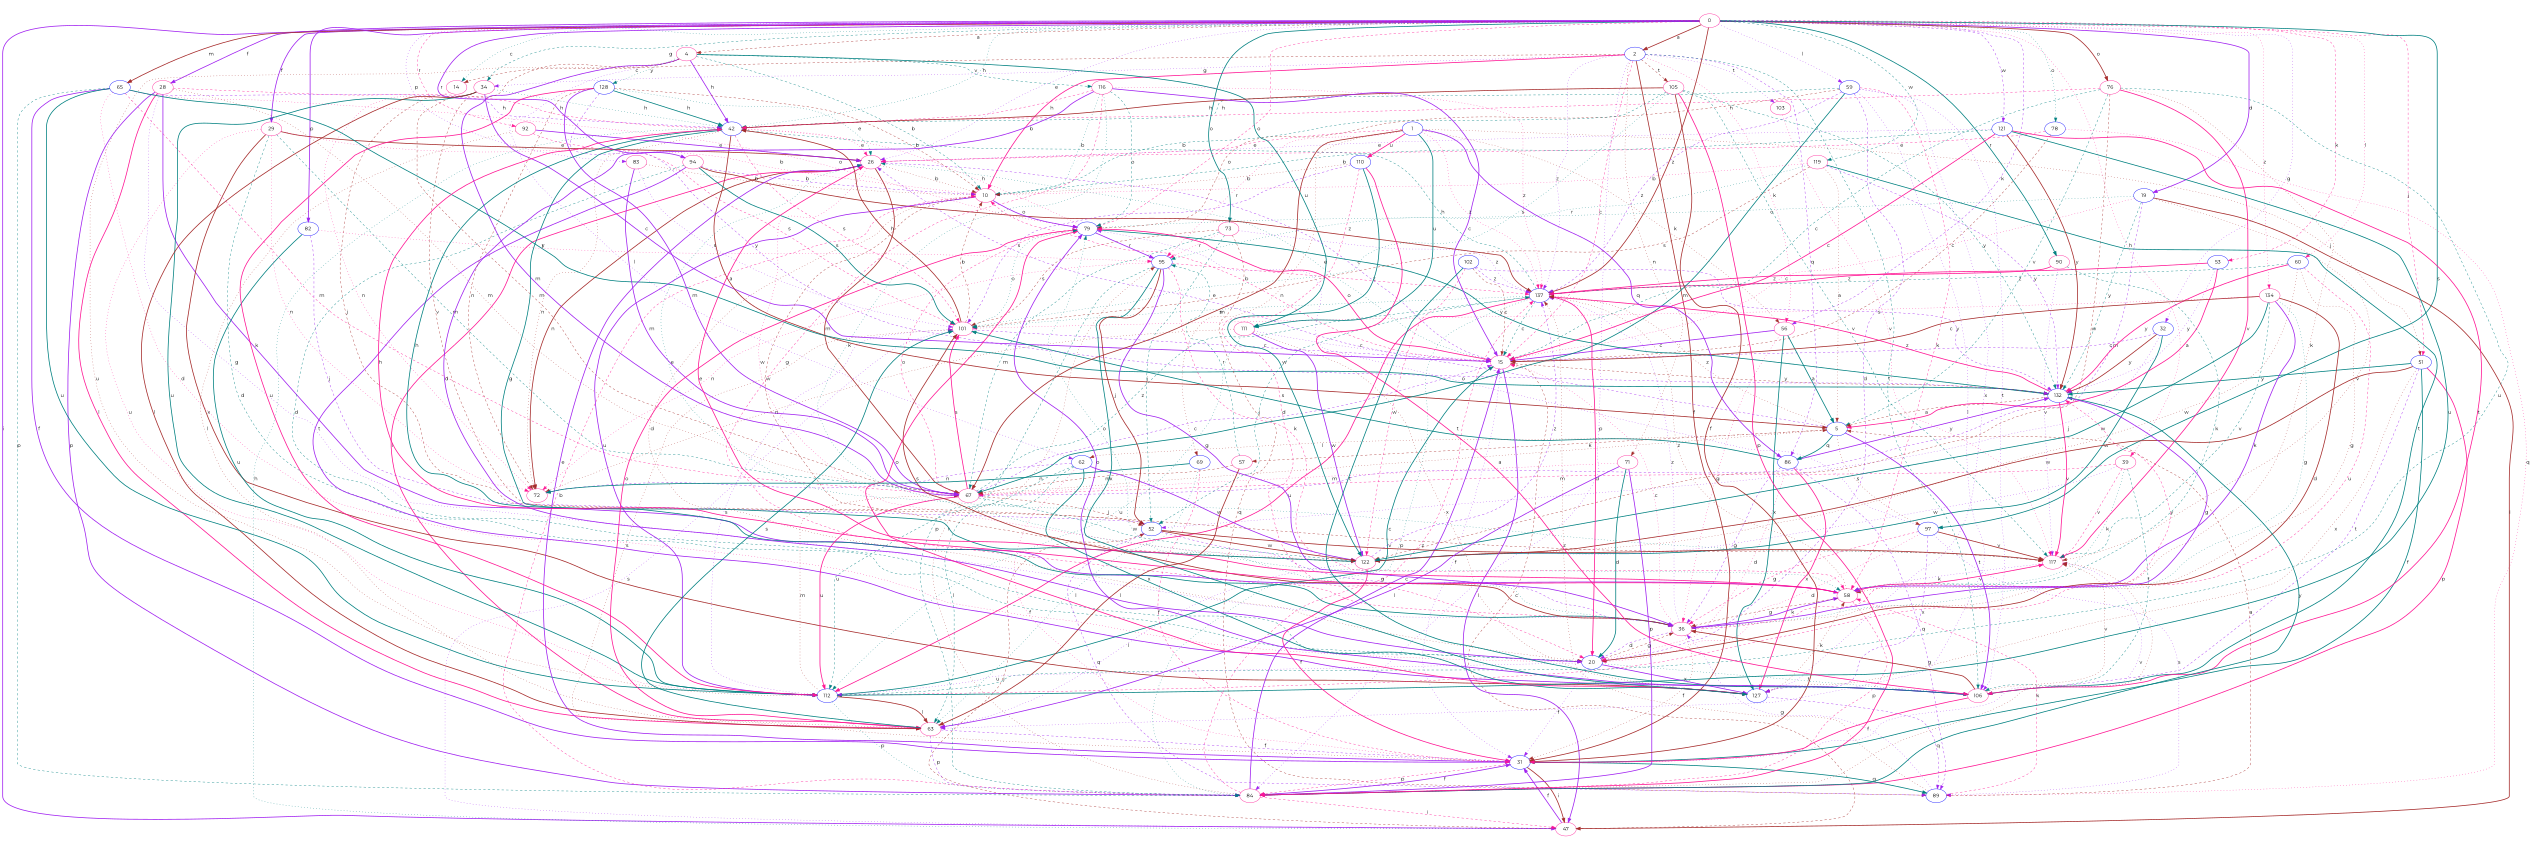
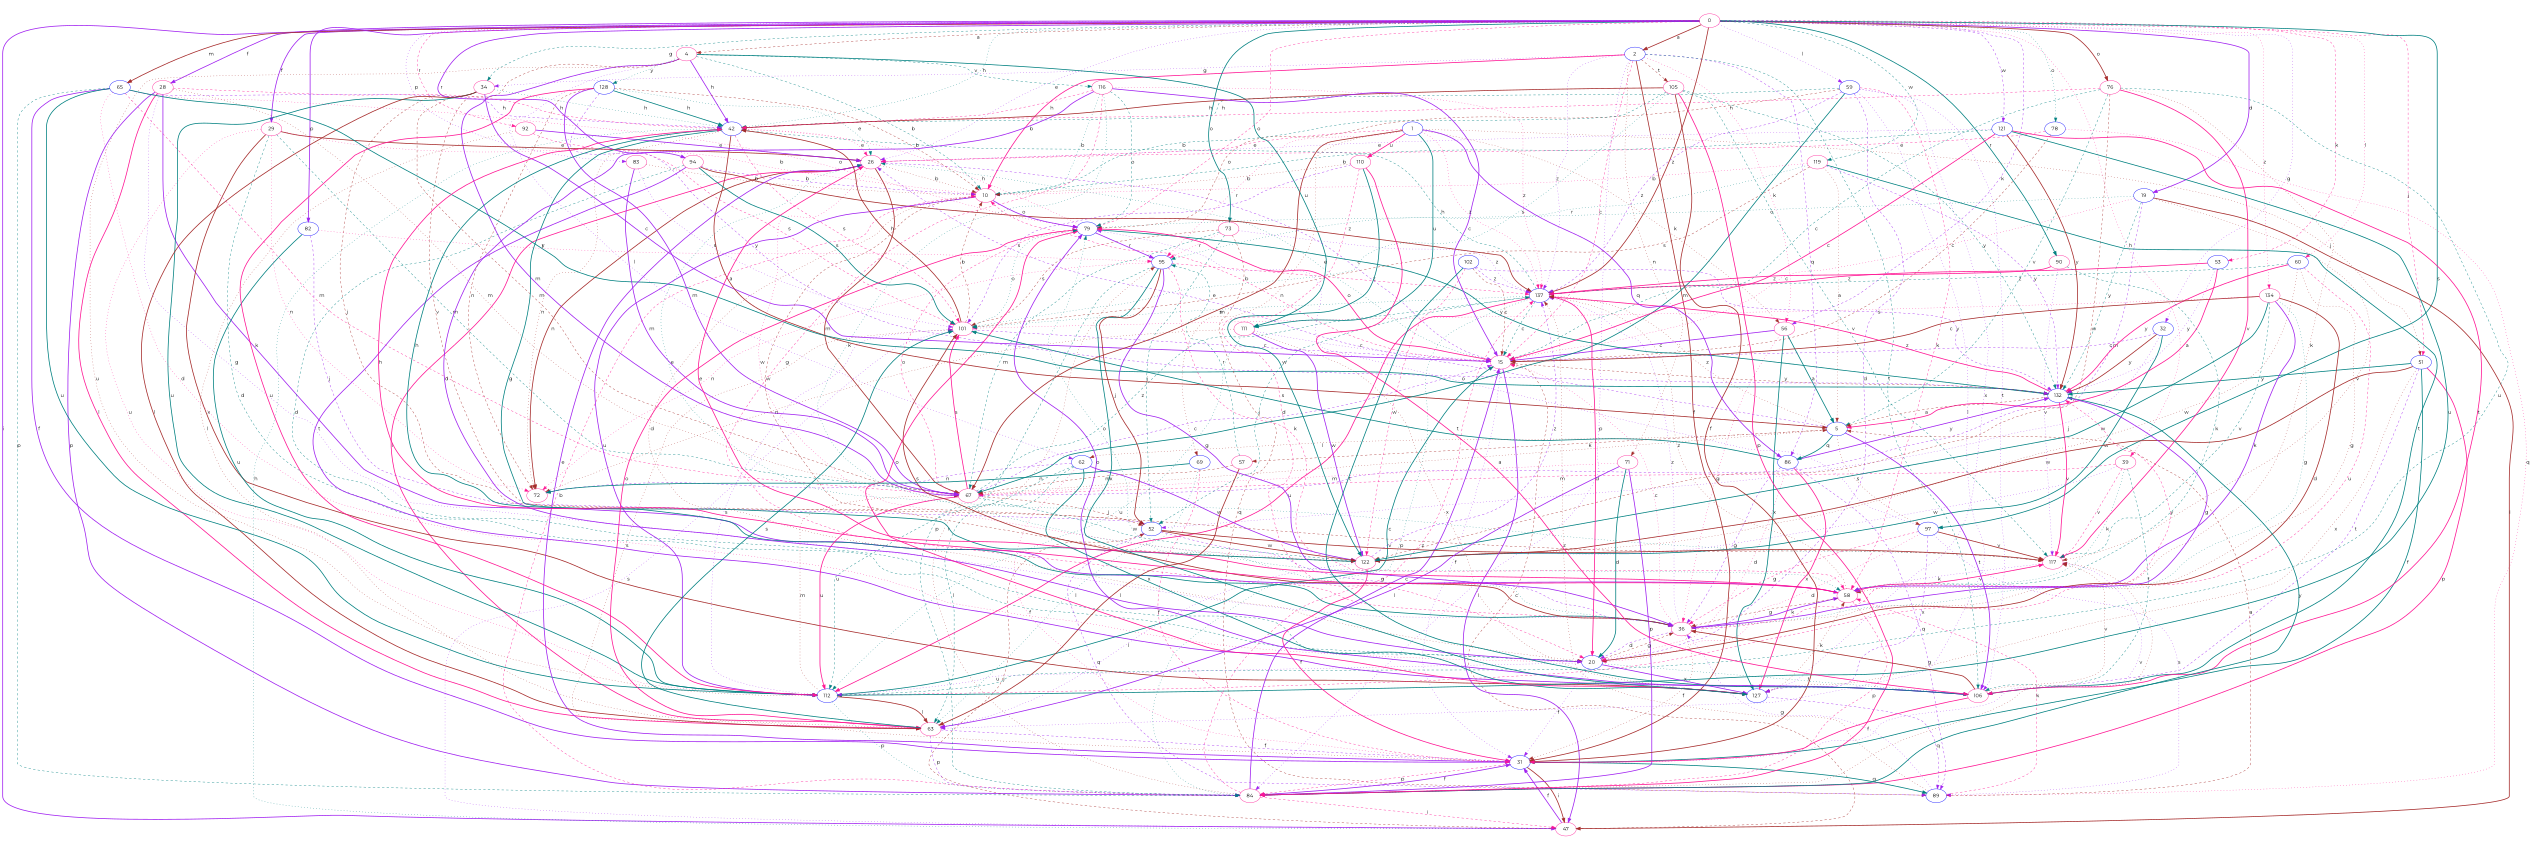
(457, 87) -> none
(1781, 108) -> none
(1360, 162) -> (1360, 162)
